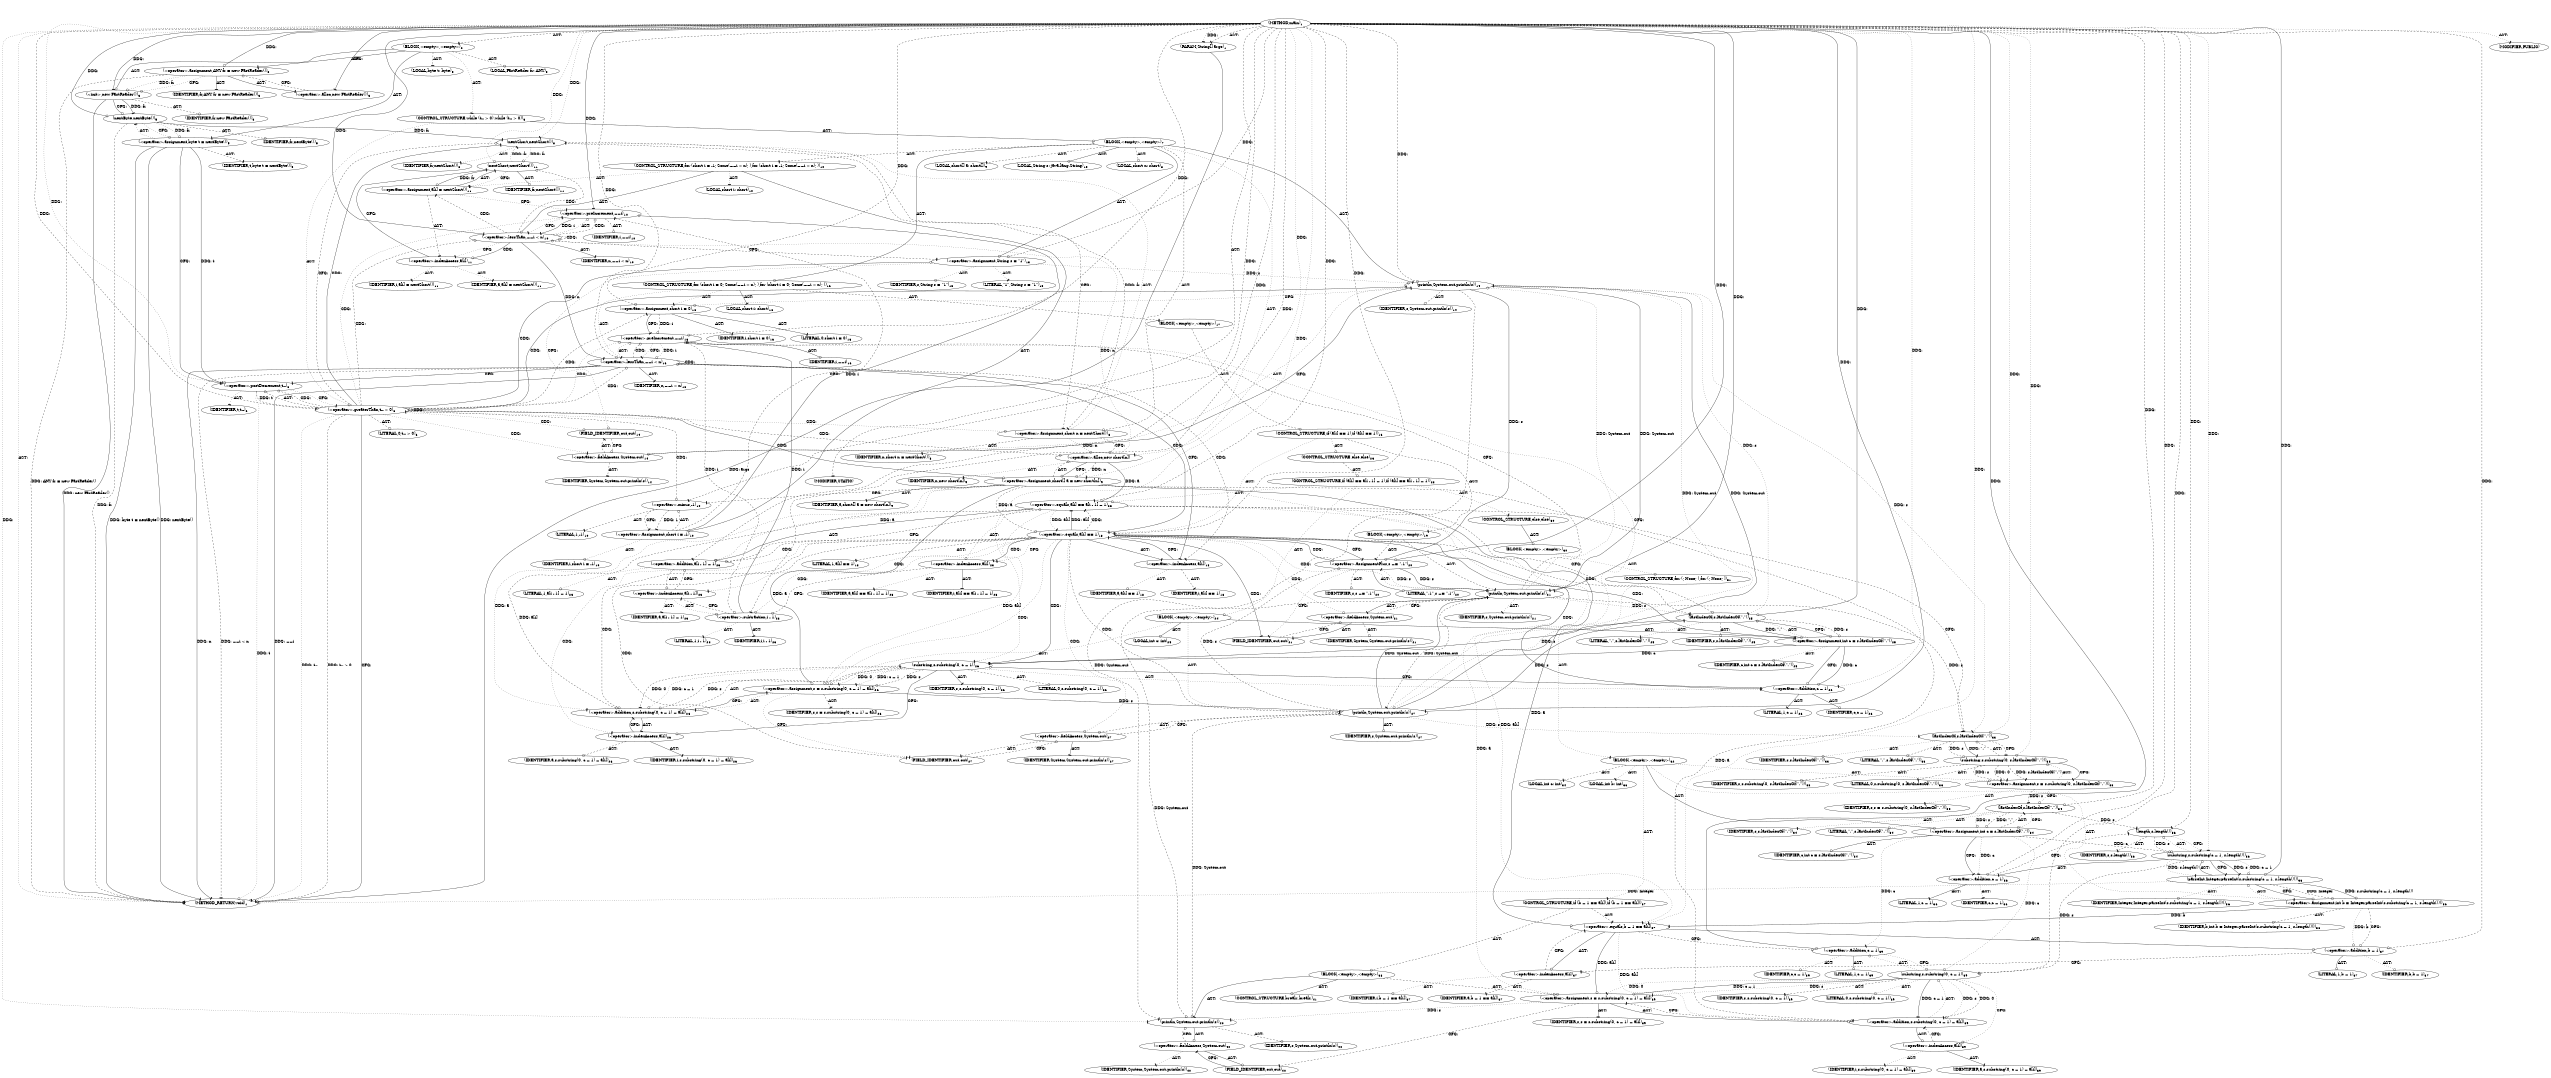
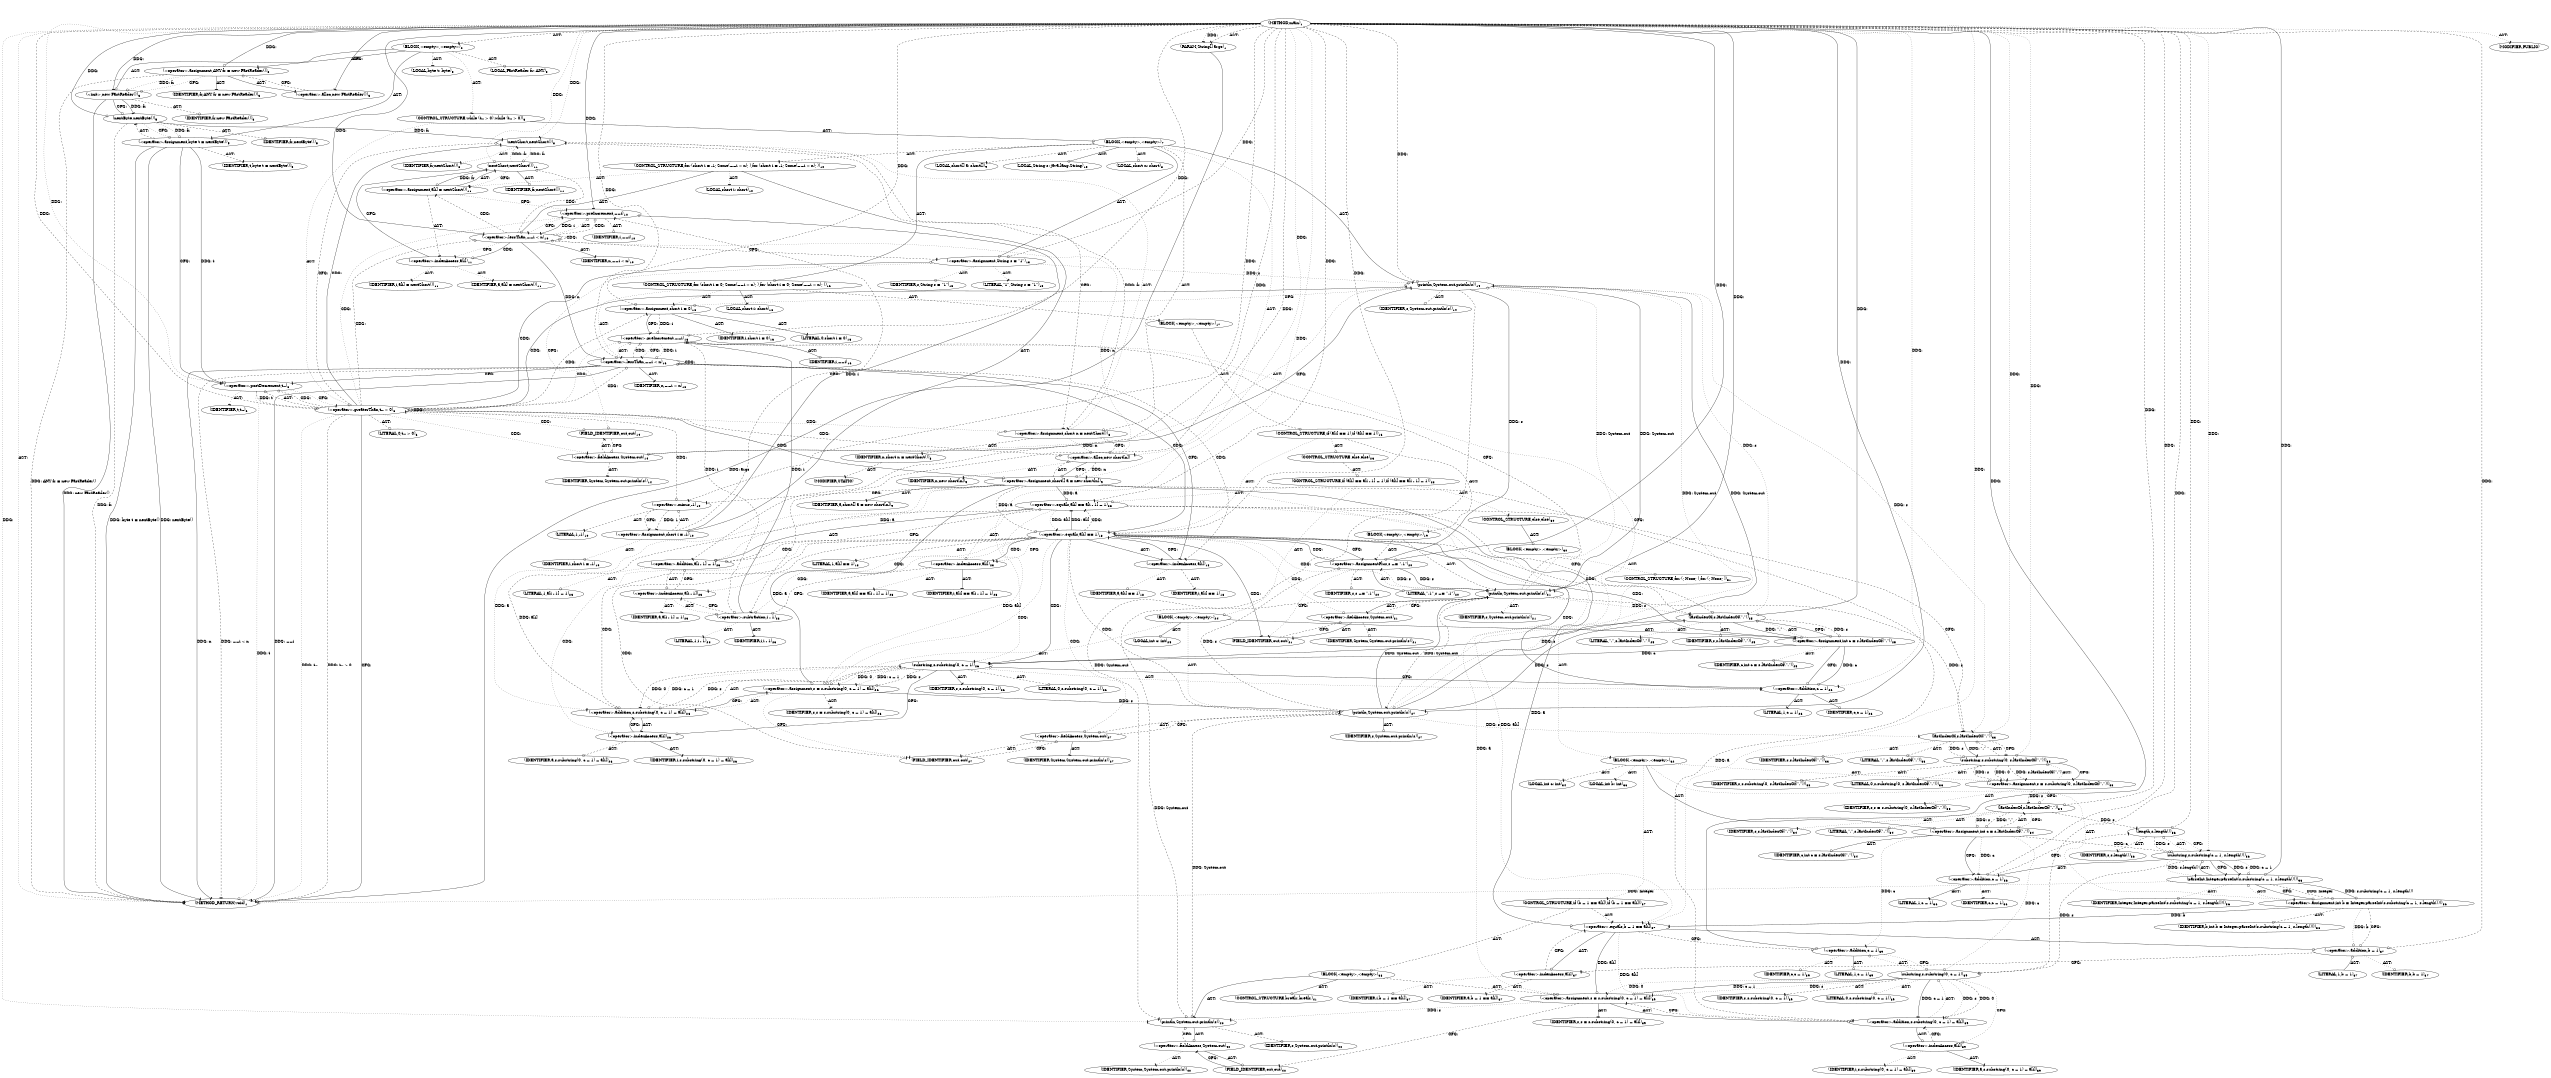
(2189, 39) -> (2189, 39)
(37, 44) -> (37, 44)
(143, 135) -> (143, 135)
(1179, 361) -> (864, 470)
(1125, 483) -> (1061, 493)
(2338, 961) -> (2349, 965)
